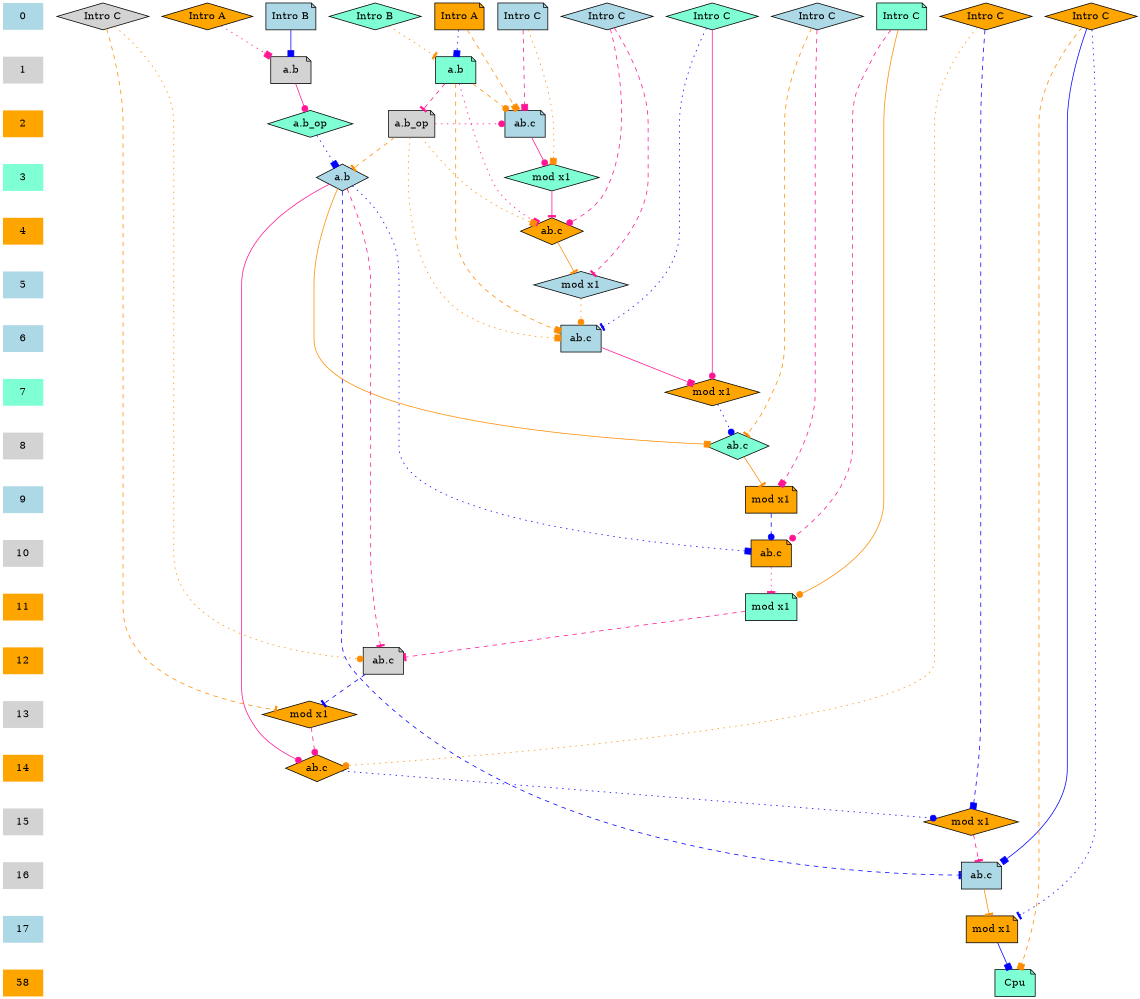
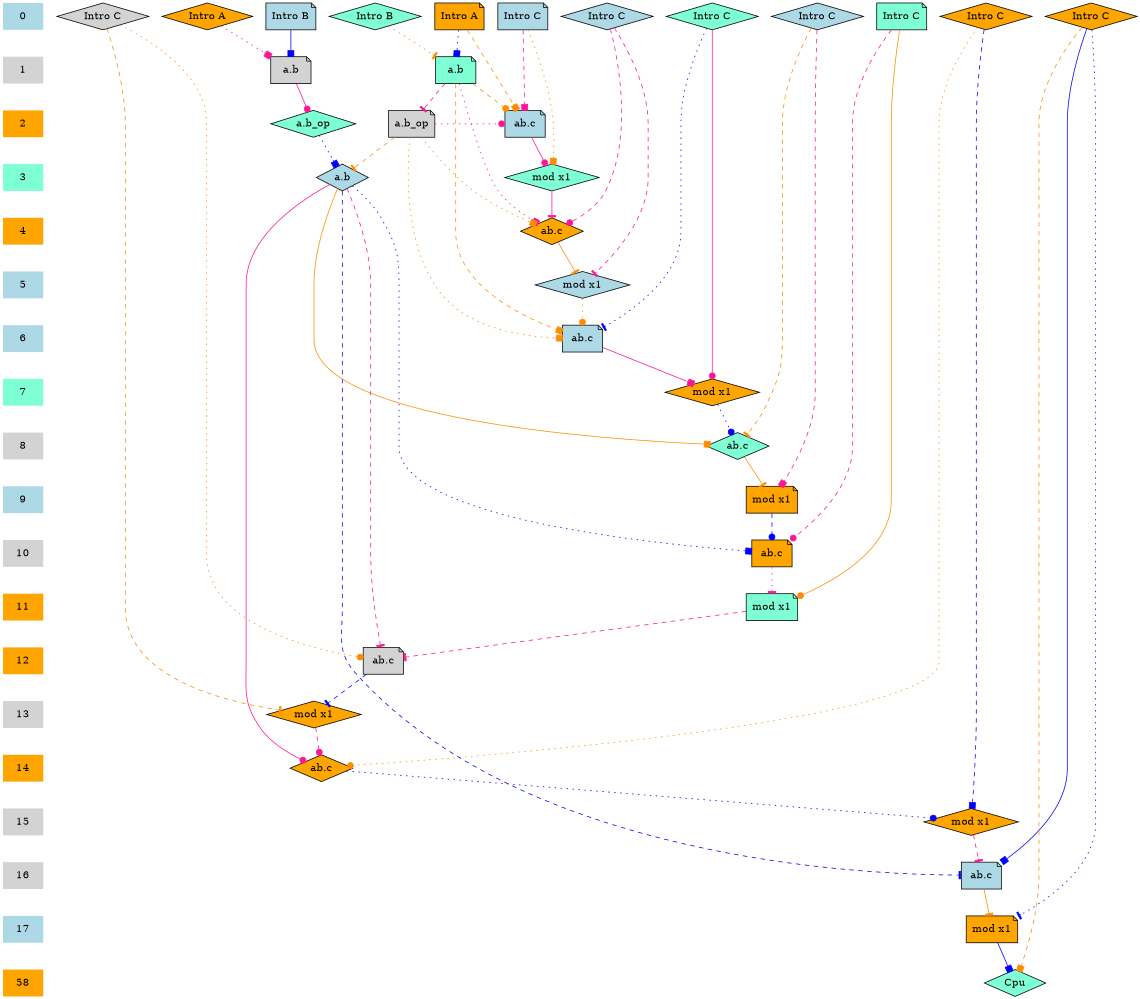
(1015, 983) -> (1015, 983)
